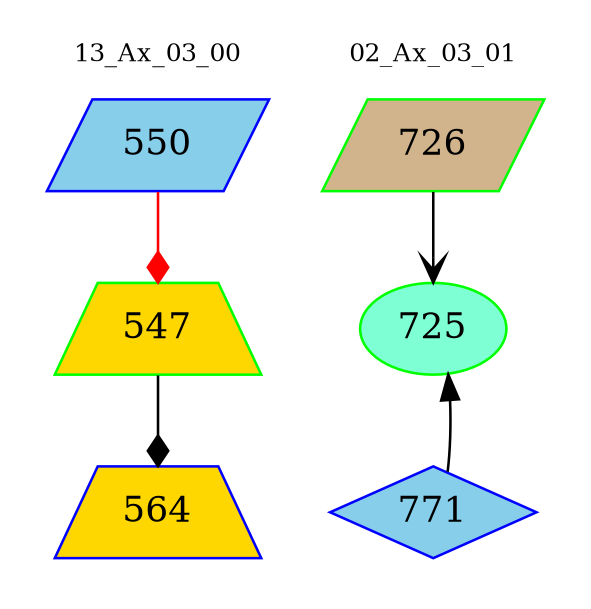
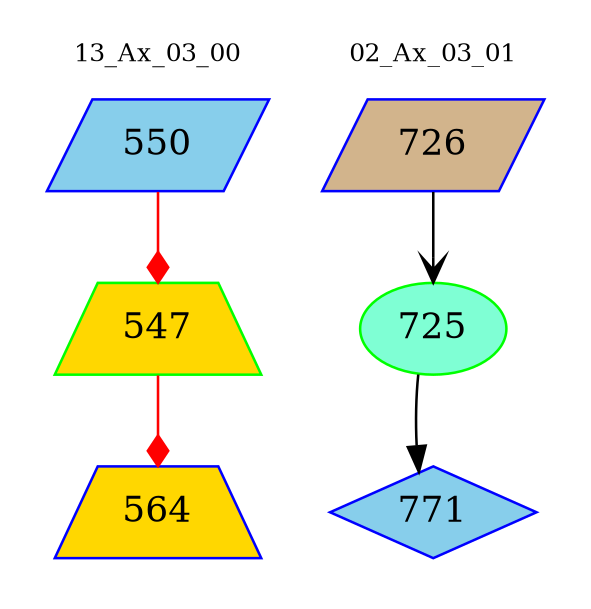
(433, 145) -> (433, 145)
(158, 405) -> (158, 405)
(450, 436) -> (416, 410)
